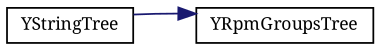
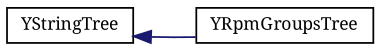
(156, 14) -> (174, 37)
